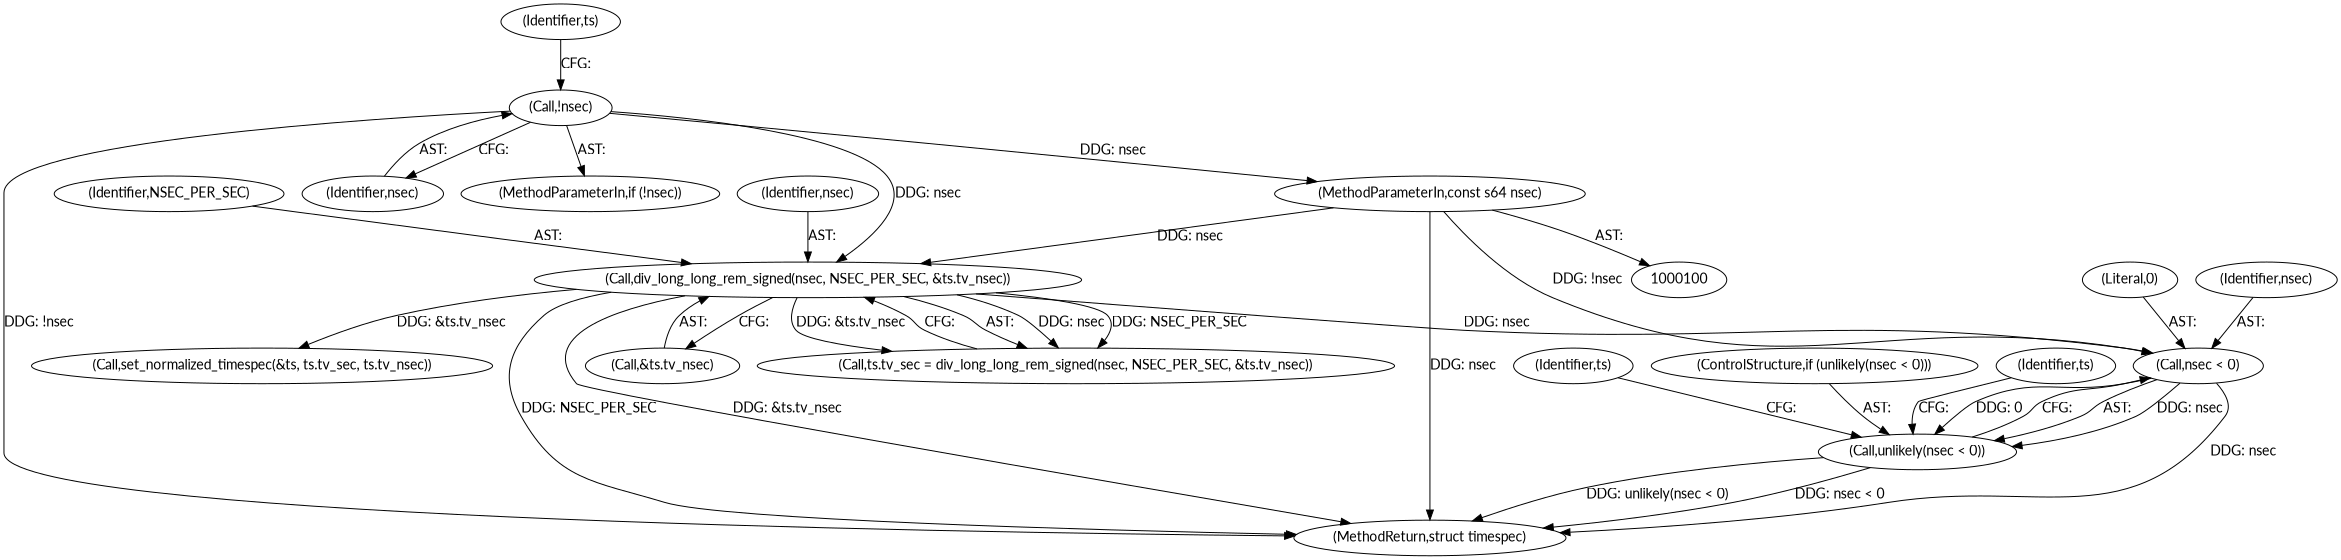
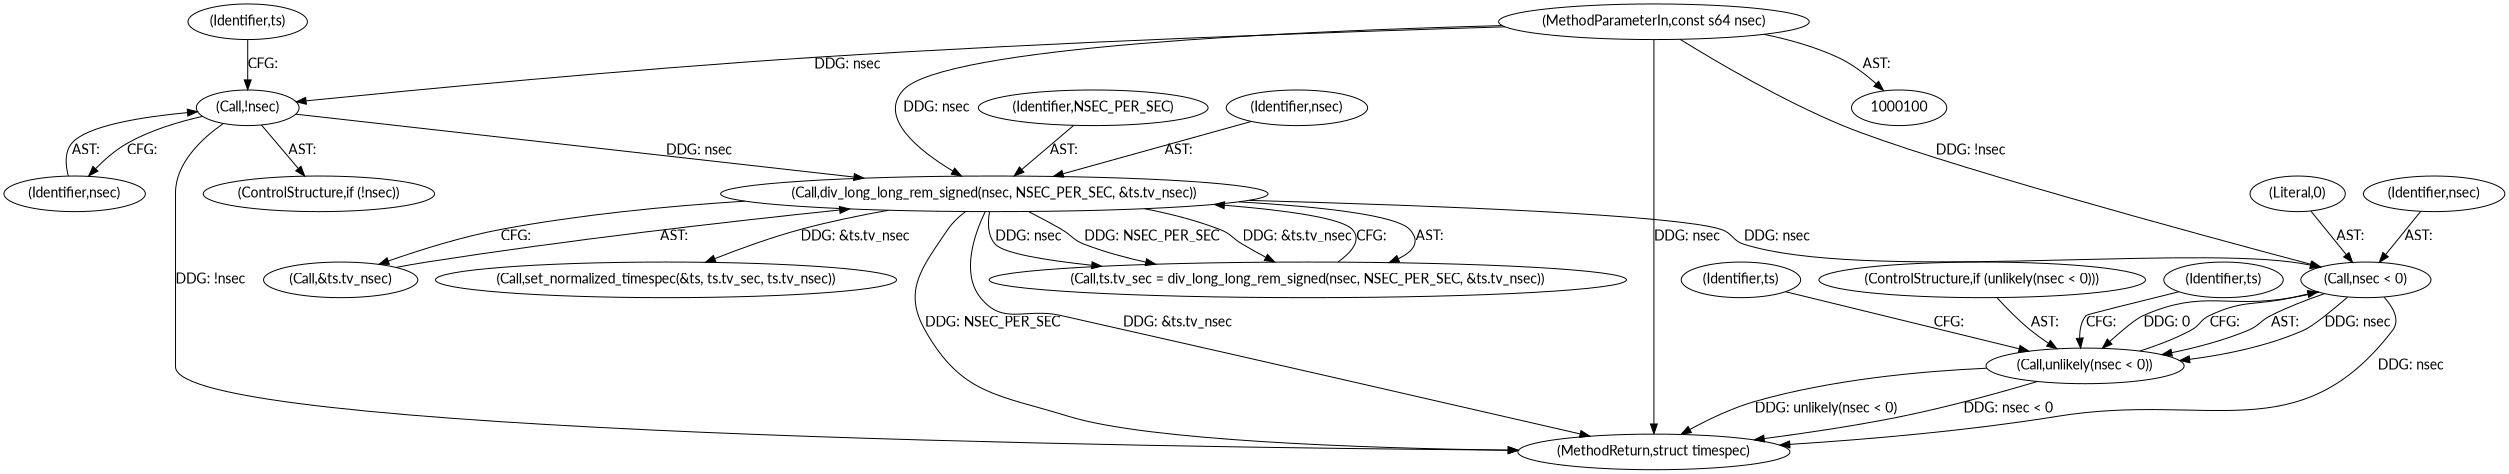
(958, 146) -> (905, 52)
(590, 194) -> (319, 194)
